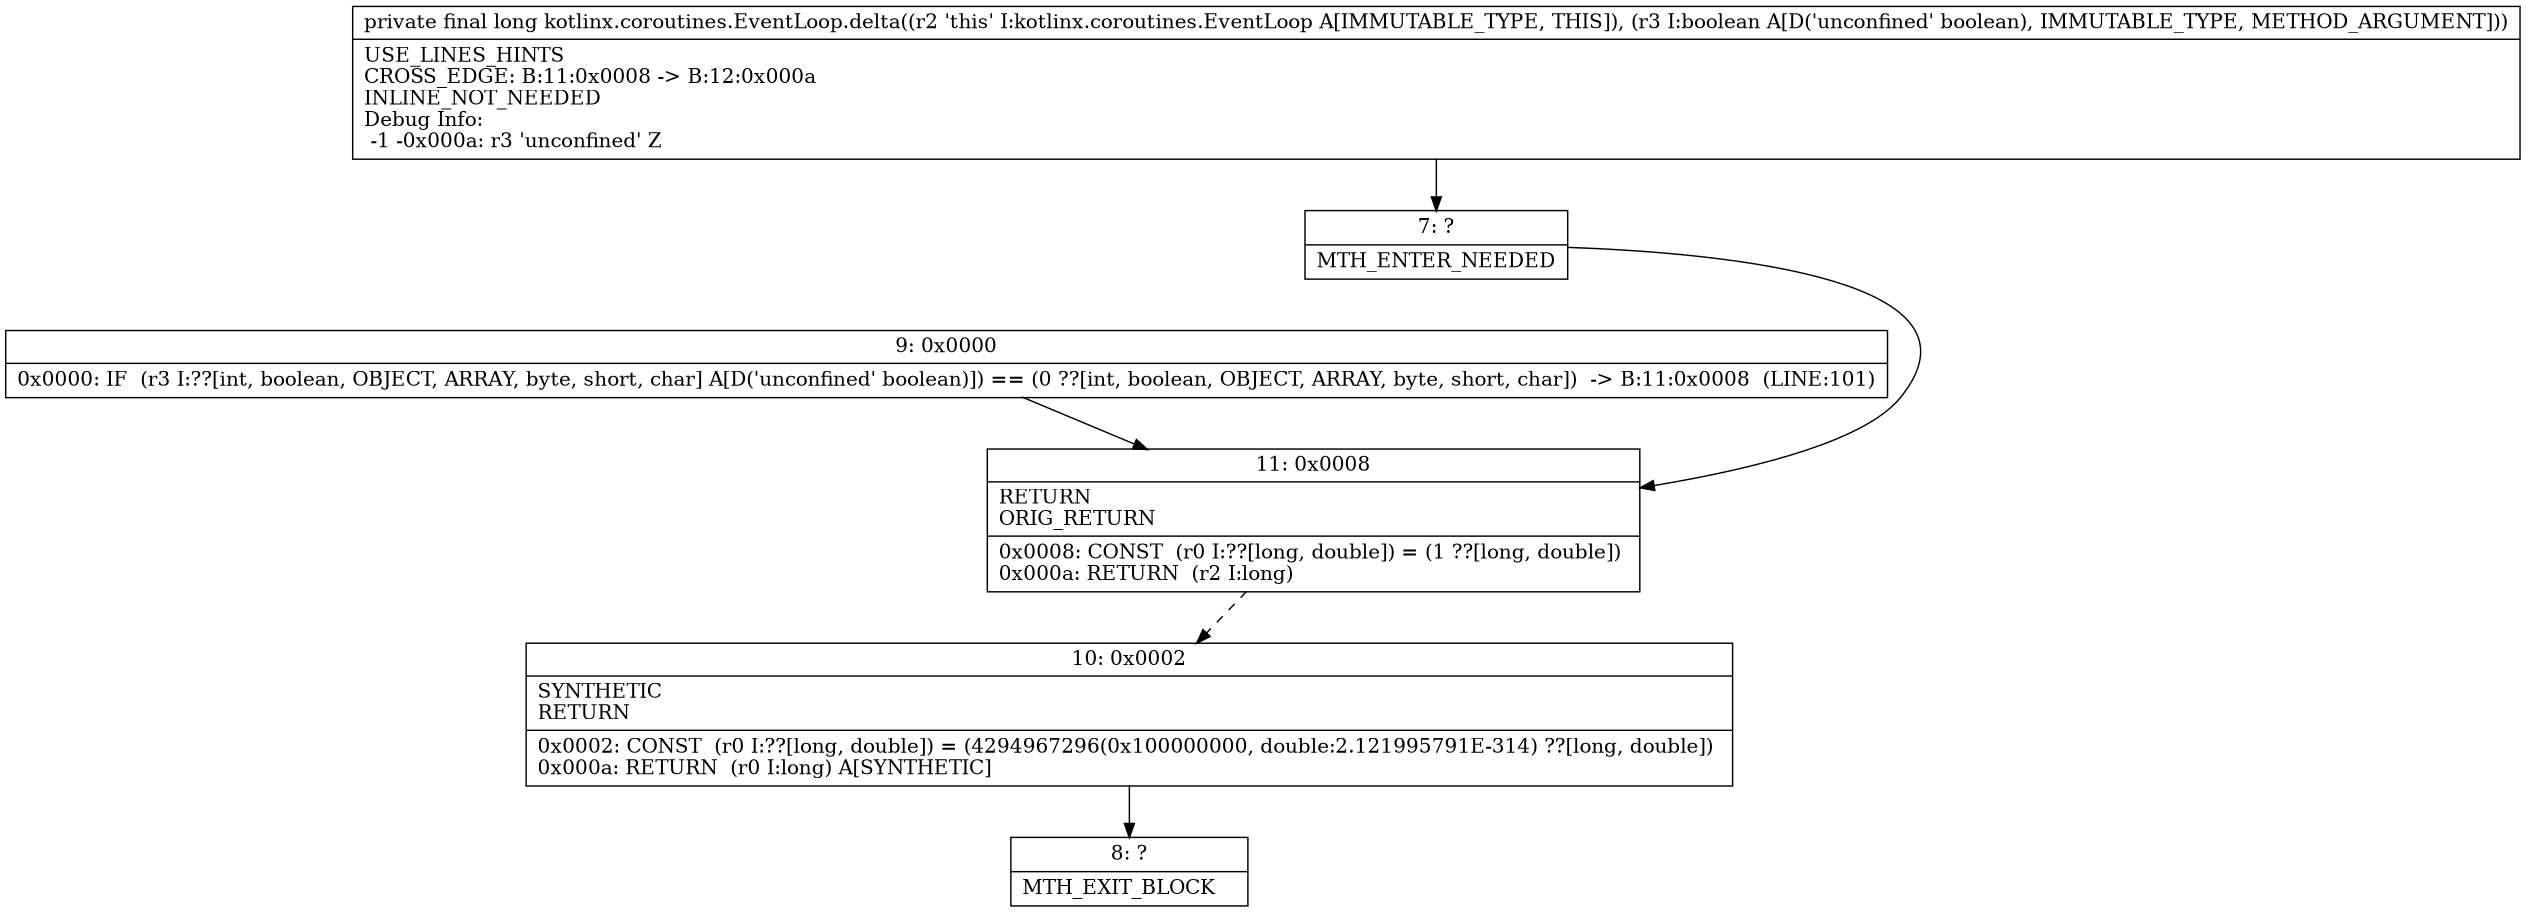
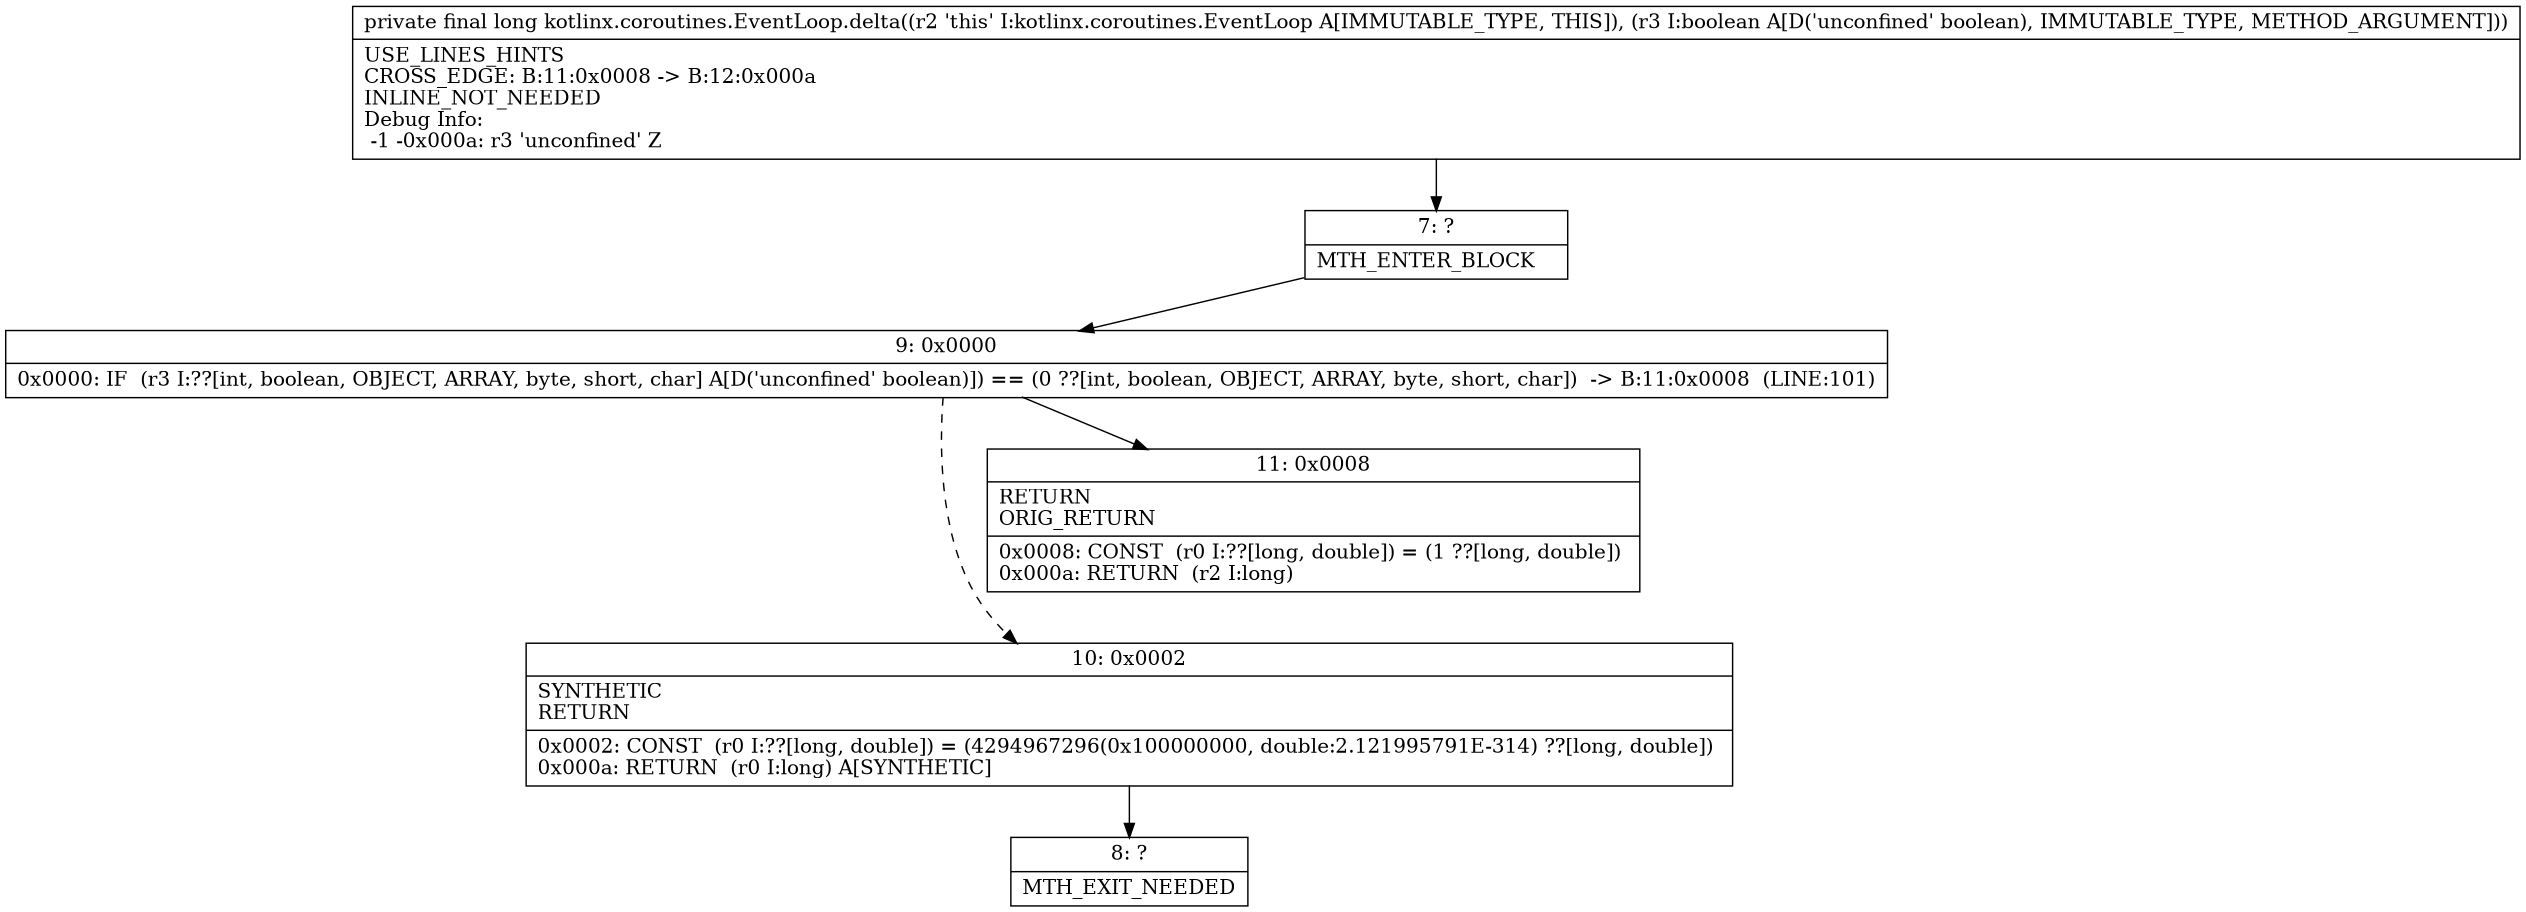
(1436, 261) -> (1426, 261)
(1906, 321) -> (1199, 303)
(1227, 612) -> (950, 523)
(1119, 888) -> (1129, 888)
